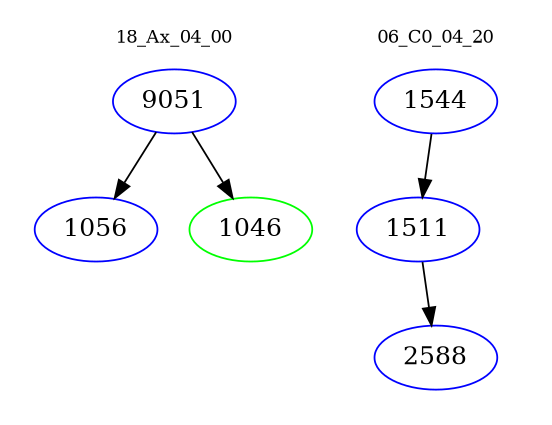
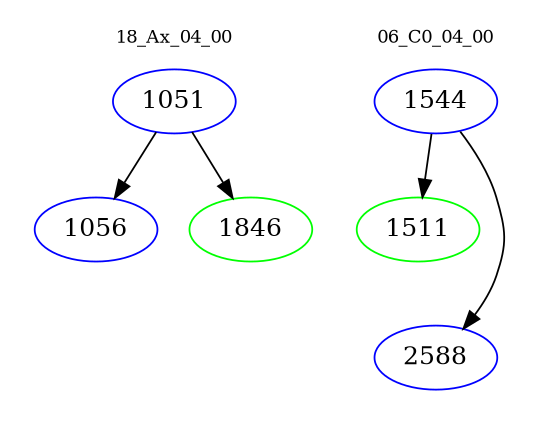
(436, 38) -> (436, 38)
(174, 101) -> (174, 101)
(251, 230) -> (251, 230)
(418, 230) -> (418, 230)
(426, 285) -> (502, 221)
